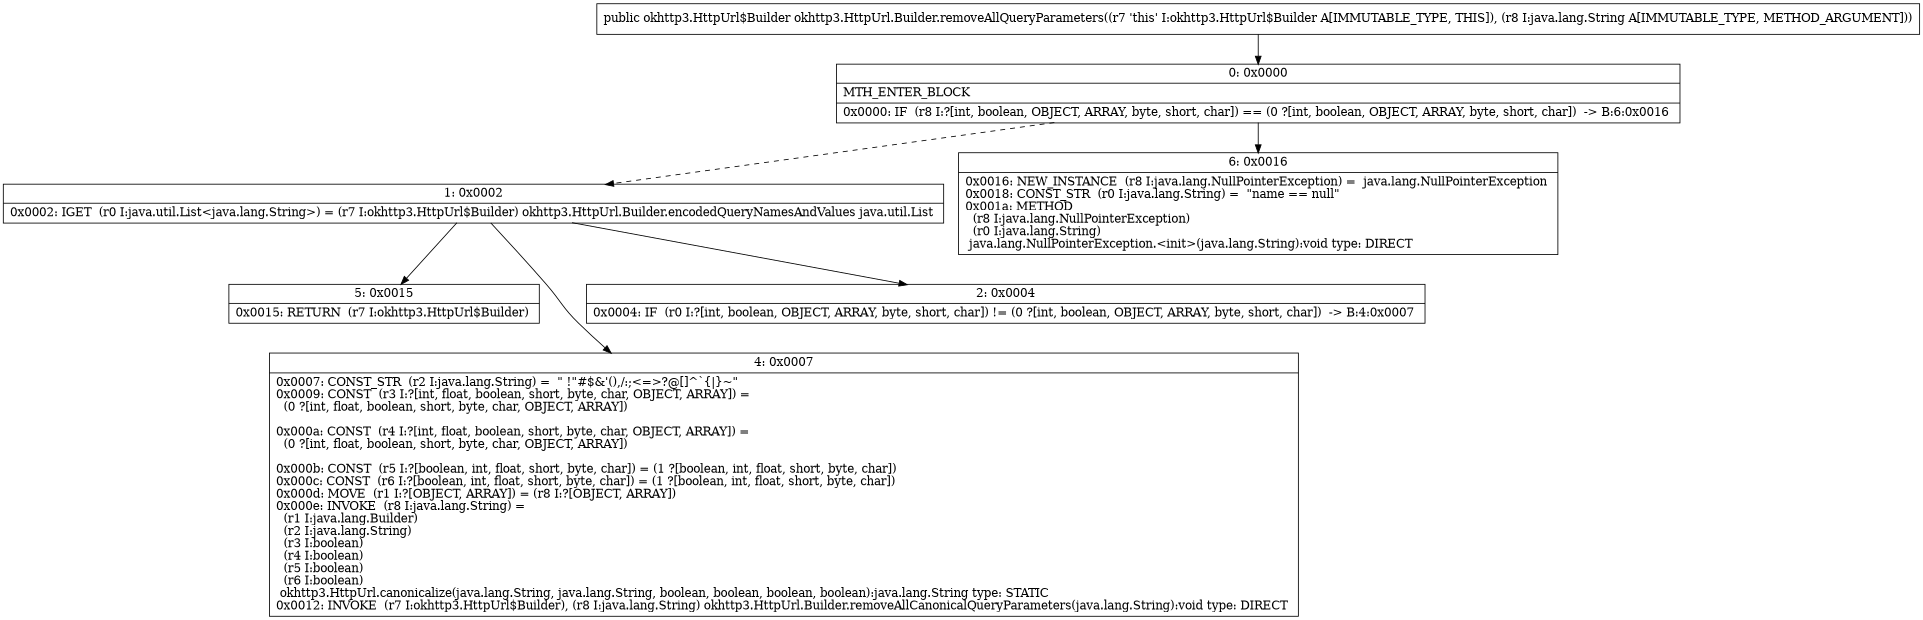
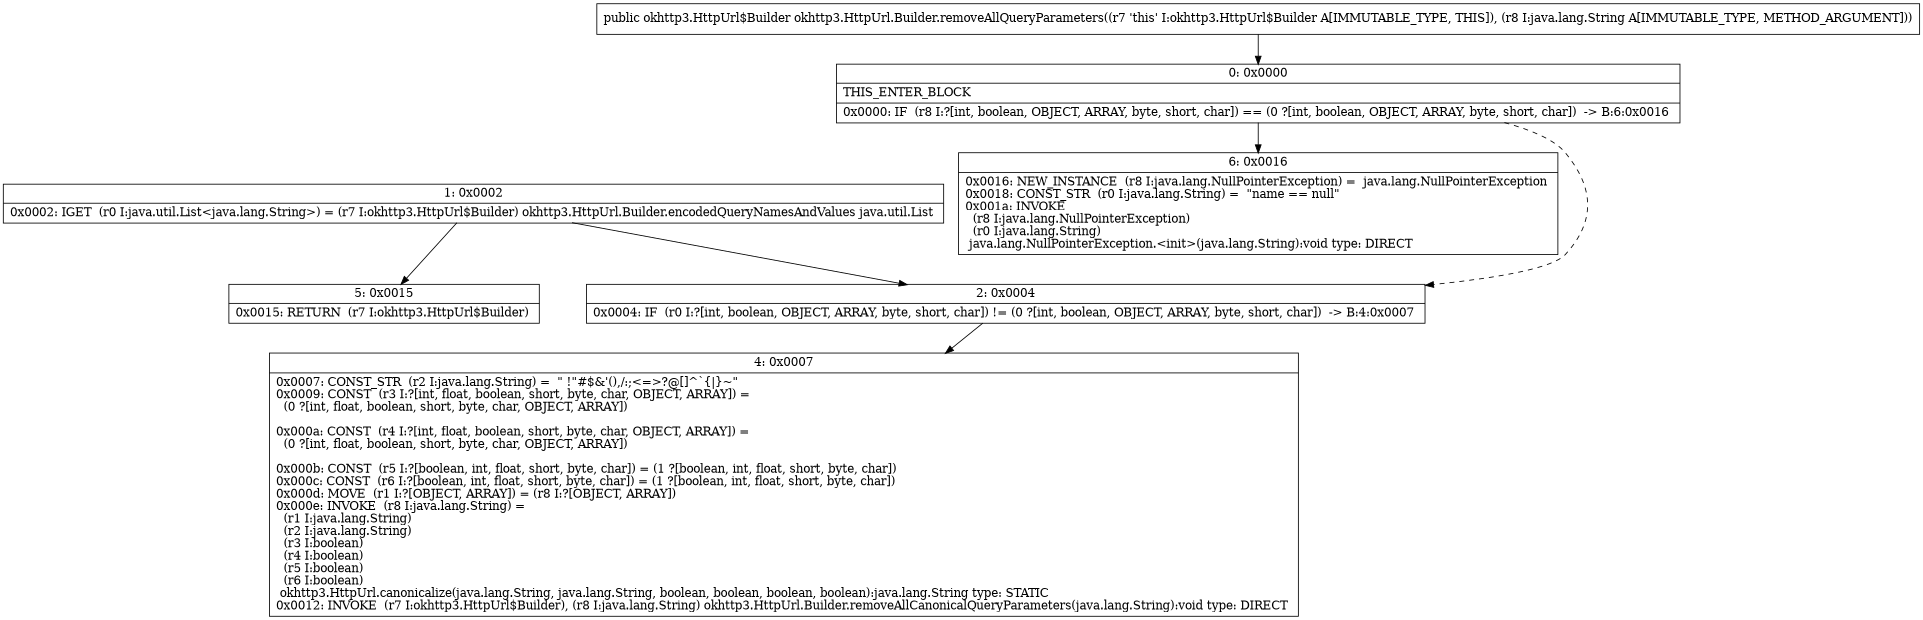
(907, 93) -> (907, 93)
(834, 153) -> (1579, 236)
(1023, 207) -> (1019, 207)
(548, 286) -> (967, 336)
(347, 519) -> (344, 519)
